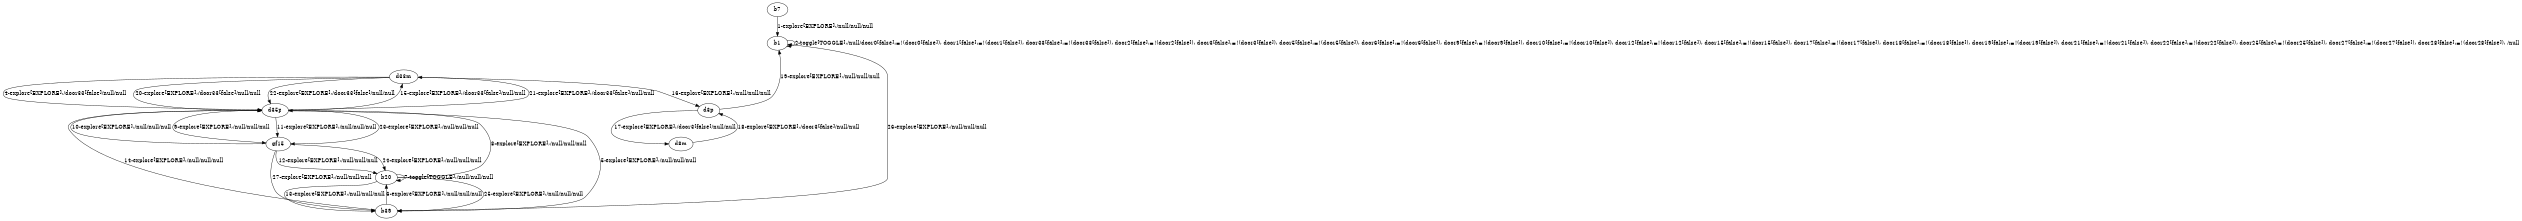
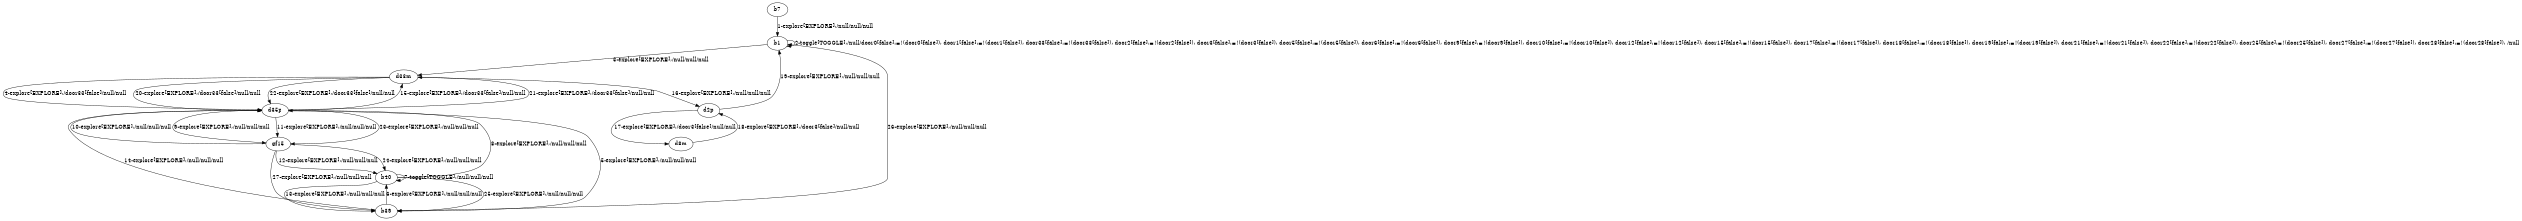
none -> (594, 60)
(709, 110) -> (709, 110)
(386, 178) -> (386, 178)
